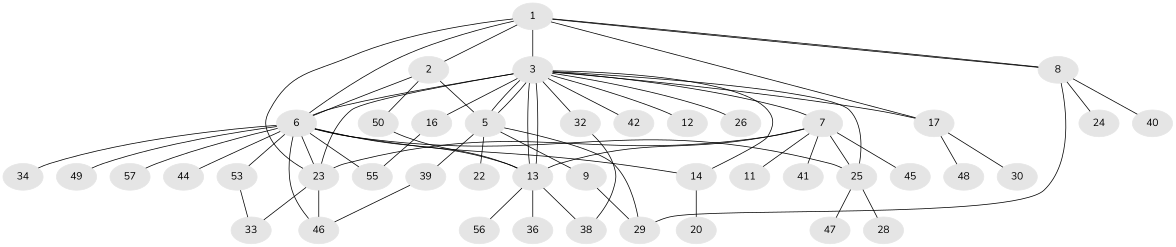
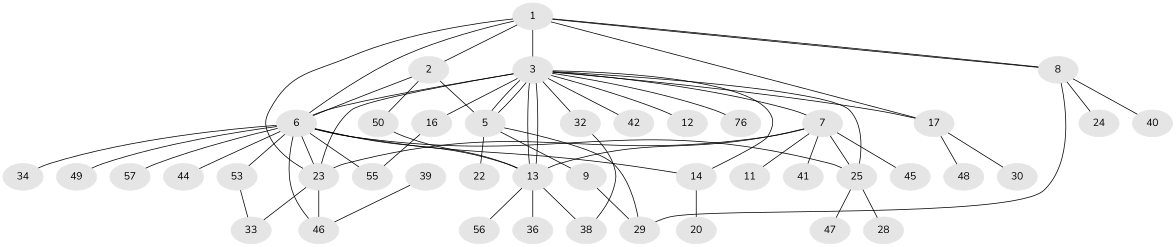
(741, 123) -> (741, 123)
(450, 155) -> none
